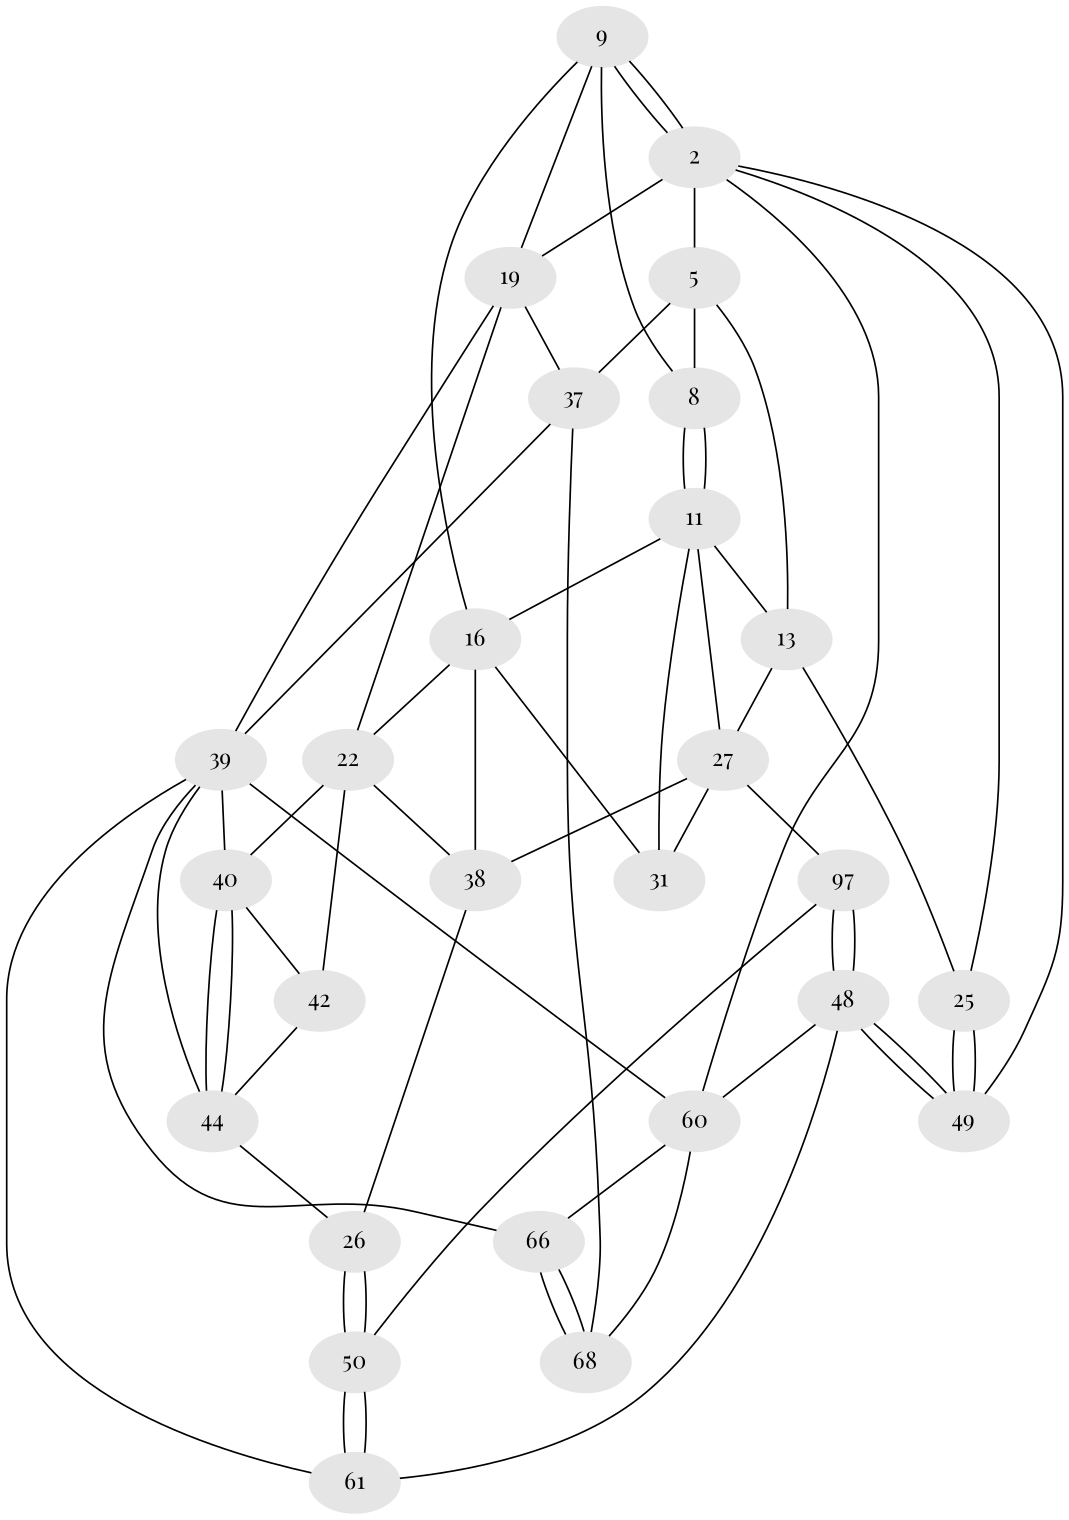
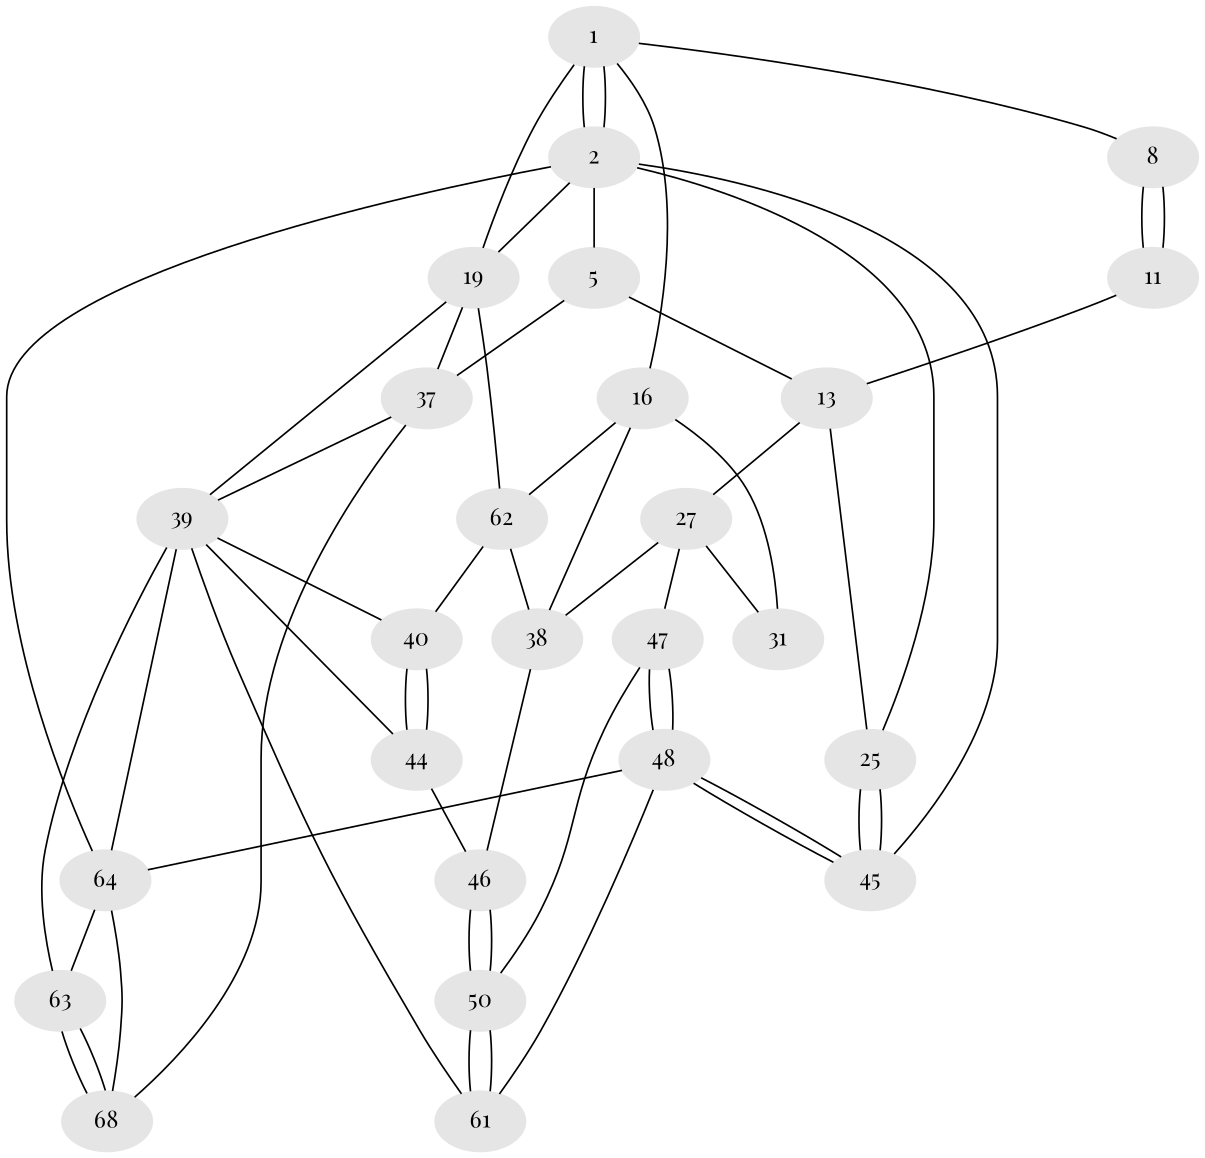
(602, 37) -> (594, 37)
(695, 338) -> none
(585, 579) -> none
(709, 639) -> none
(666, 699) -> none
(348, 760) -> (502, 519)
(844, 880) -> (658, 639)
(320, 1001) -> none
(695, 1121) -> (105, 880)
(964, 1121) -> (870, 880)
(355, 1242) -> (480, 880)
(539, 1242) -> (60, 1001)
